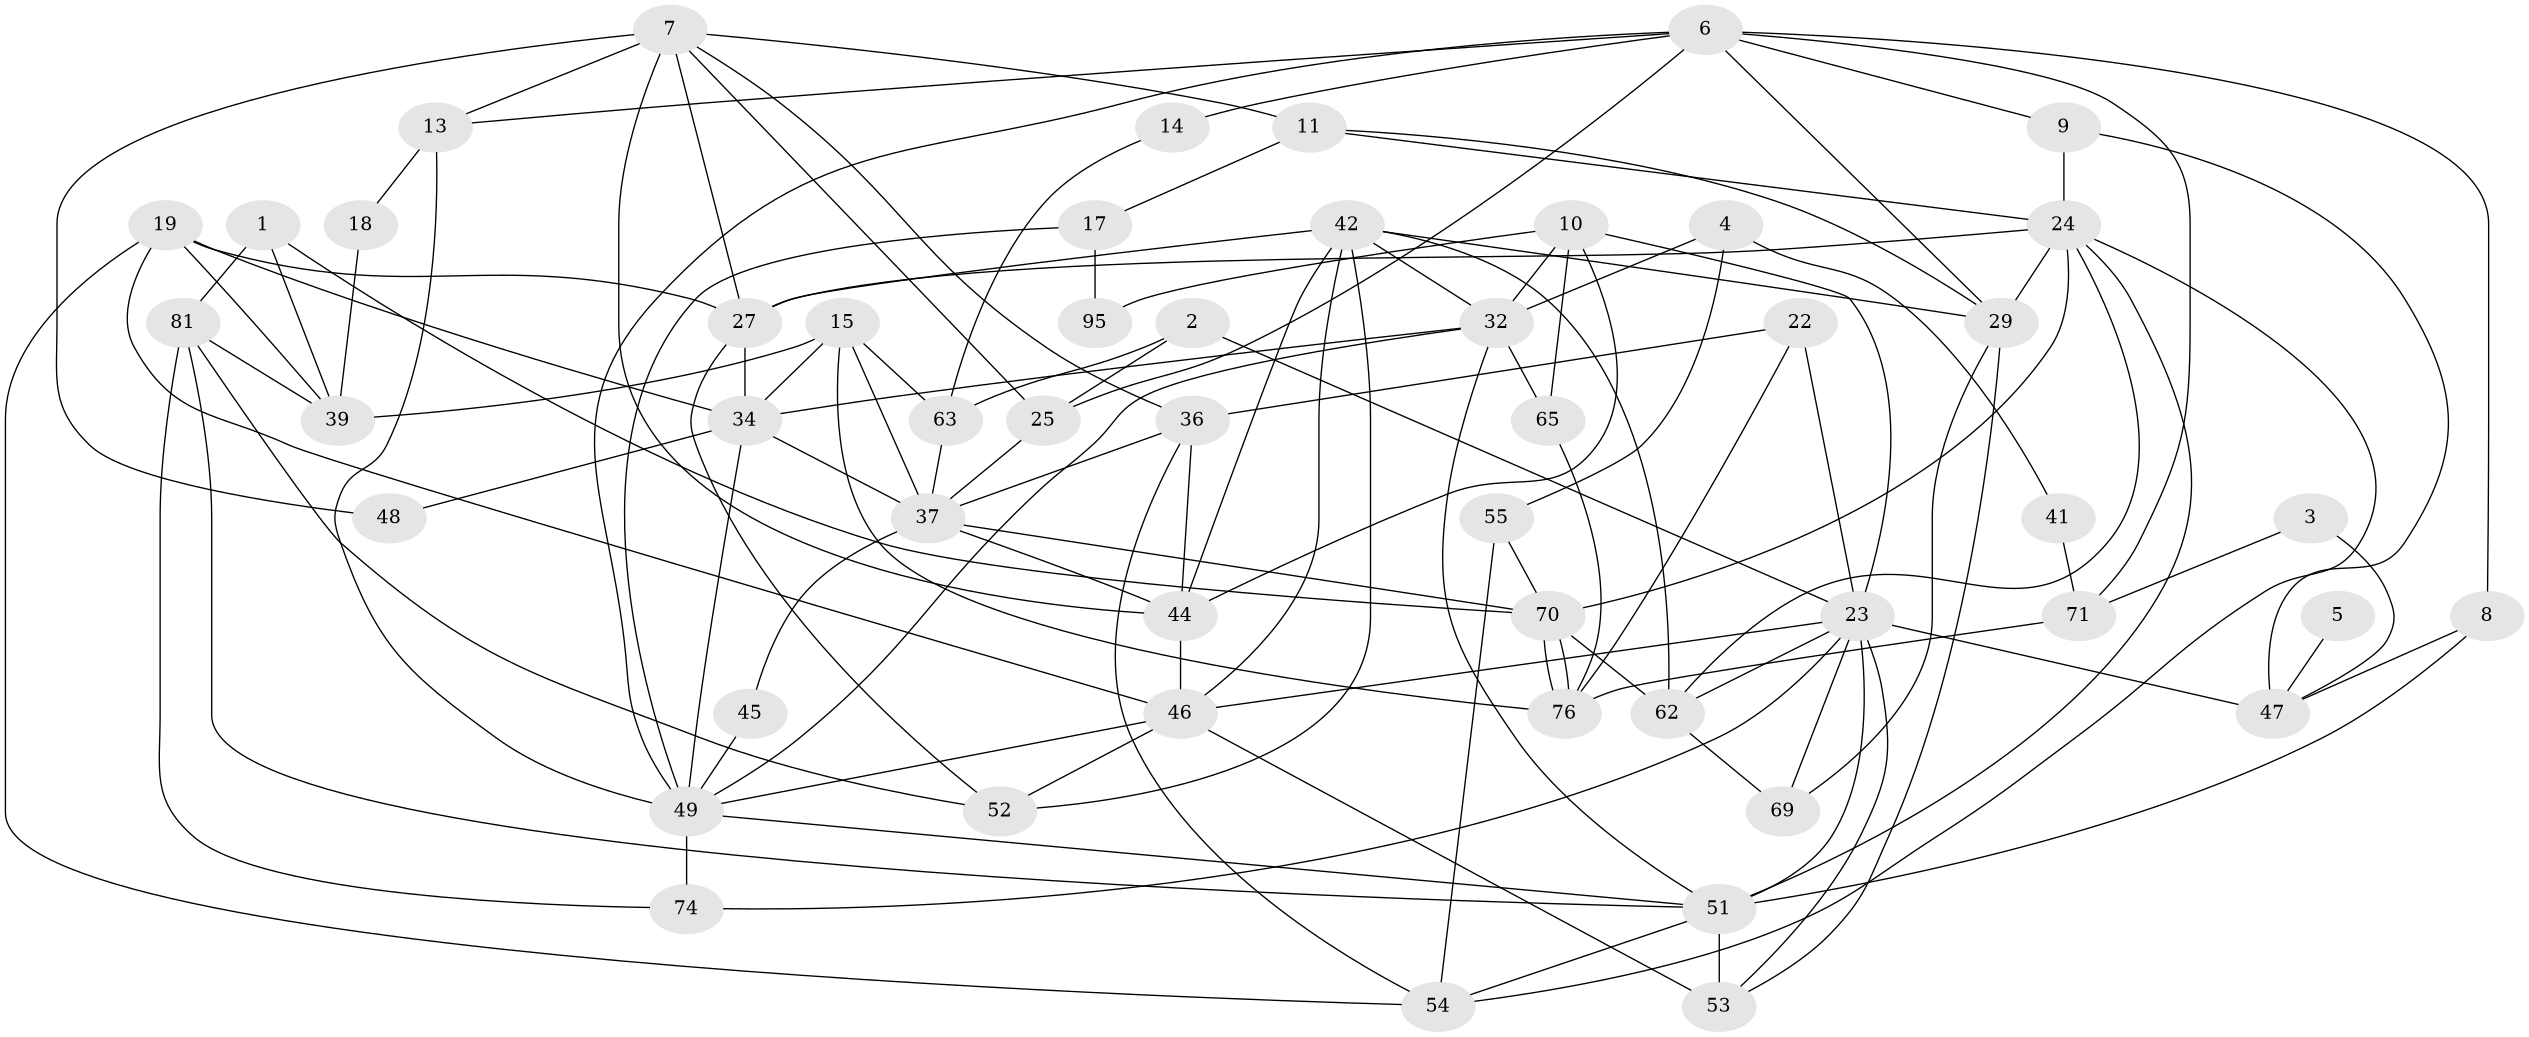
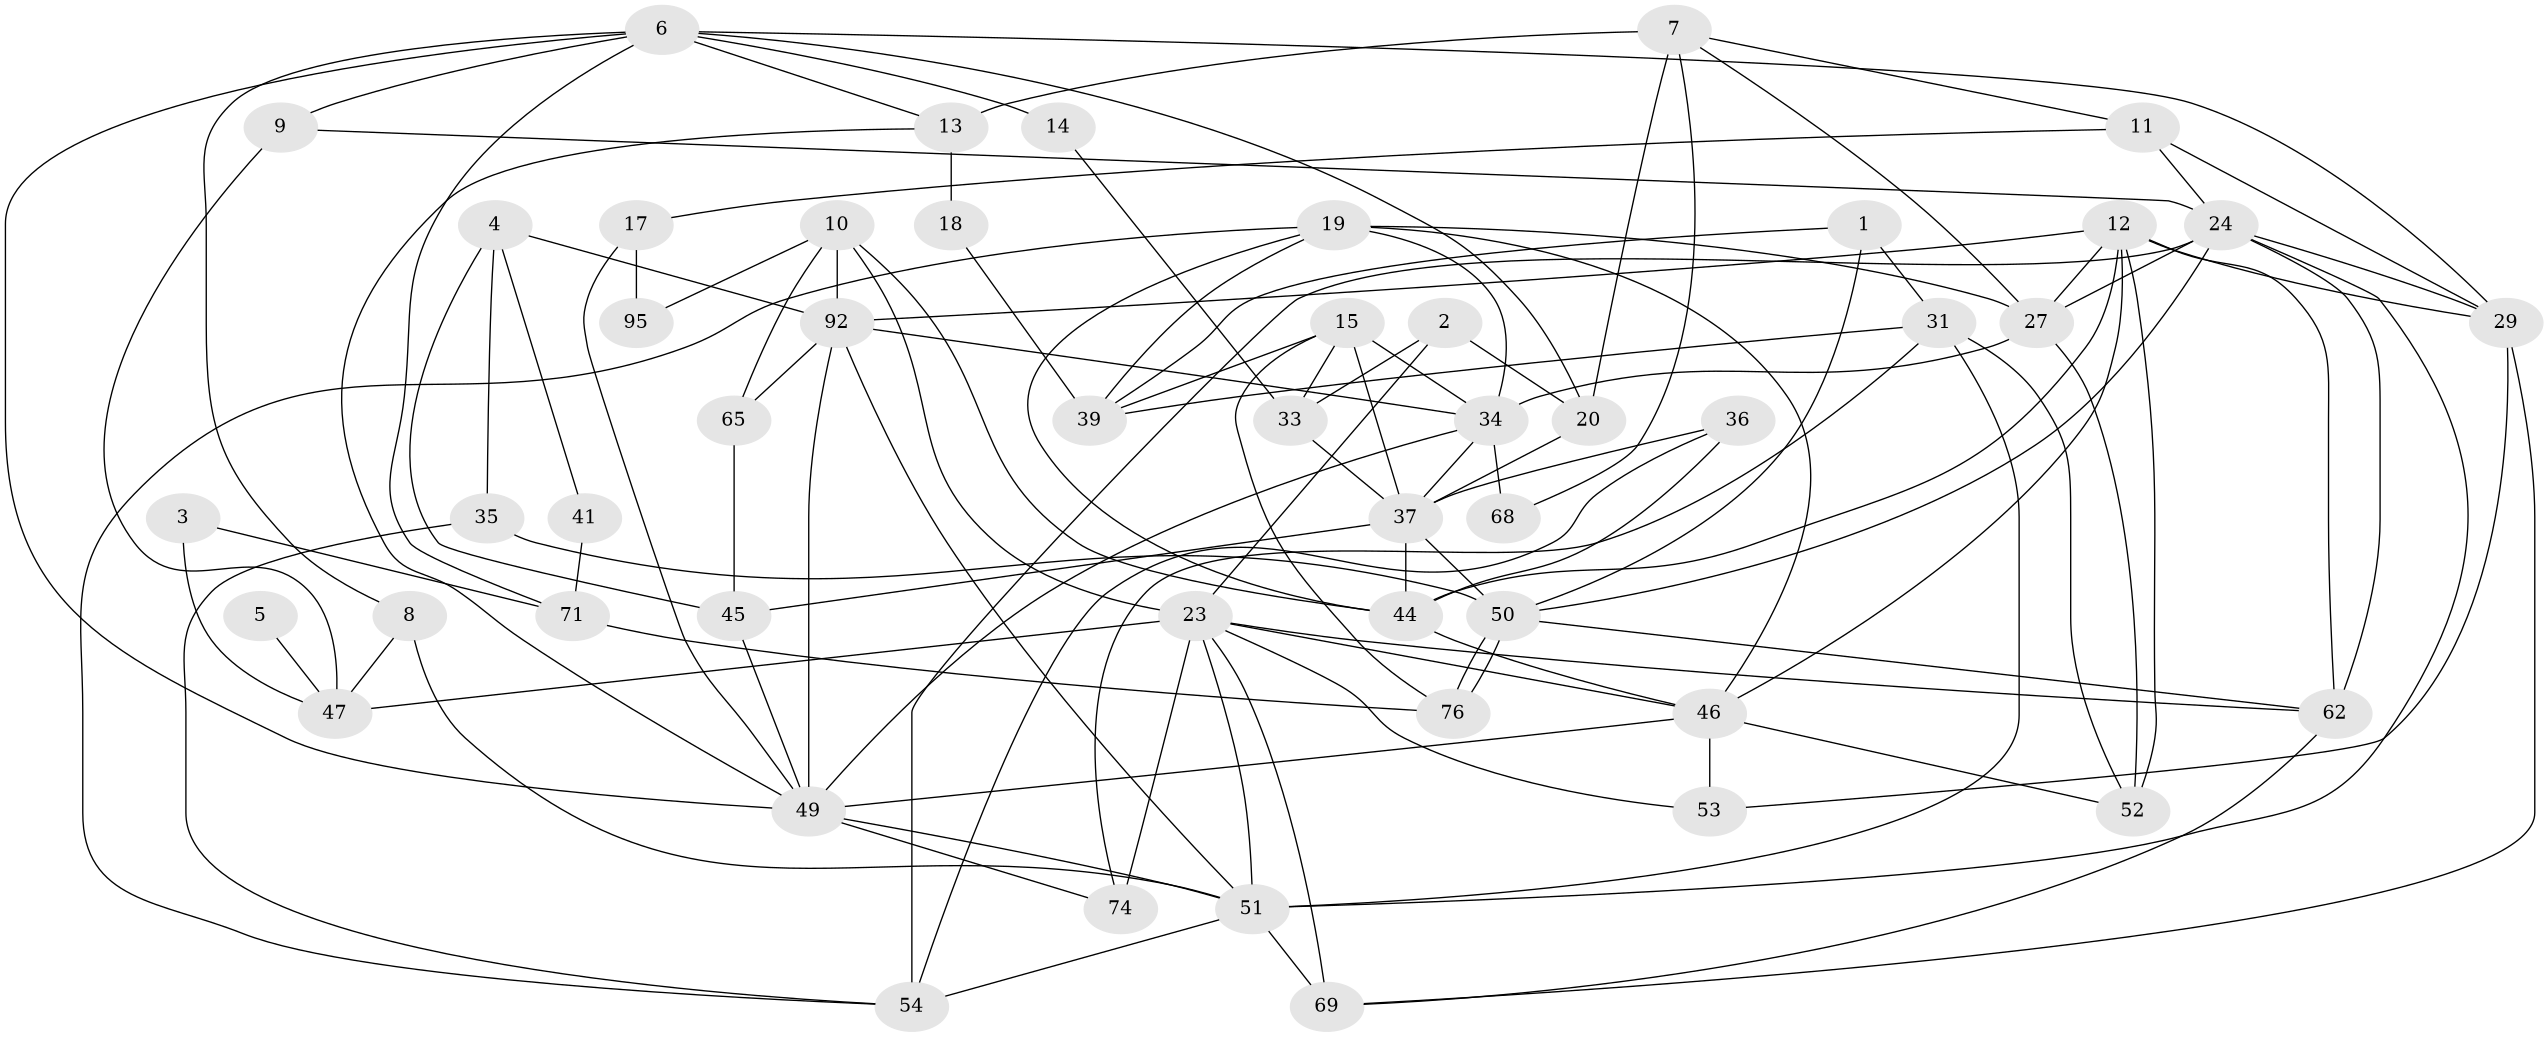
(1347, 225) -> (2120, 225)
(911, 228) -> none
(183, 323) -> (1939, 323)
(1497, 323) -> (837, 323)
(1801, 323) -> none
(946, 421) -> (1290, 421)
(1043, 421) -> (1589, 421)
(671, 452) -> (1041, 445)
none -> (420, 510)
(389, 518) -> (1503, 518)
(1497, 518) -> (487, 518)
(1598, 566) -> (734, 518)
(1548, 616) -> (1503, 616)
(1719, 959) -> (1290, 958)
